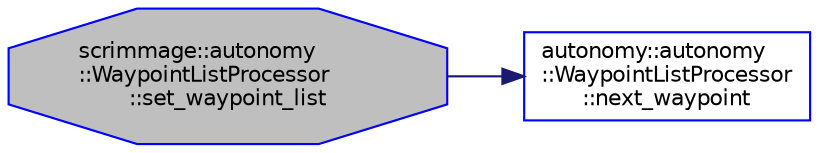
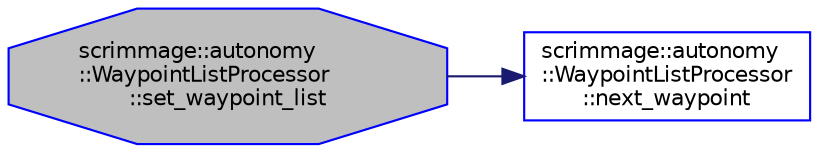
(667, 76) -> (667, 76)
